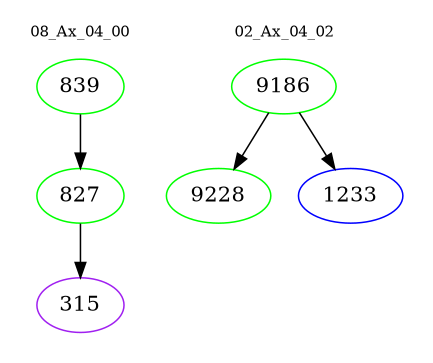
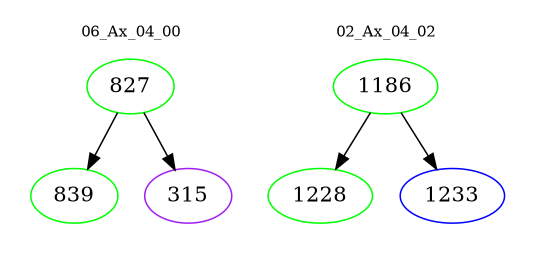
(80, 33) -> (131, 33)
(284, 87) -> (386, 87)
(80, 134) -> (106, 134)
(219, 196) -> (320, 196)
